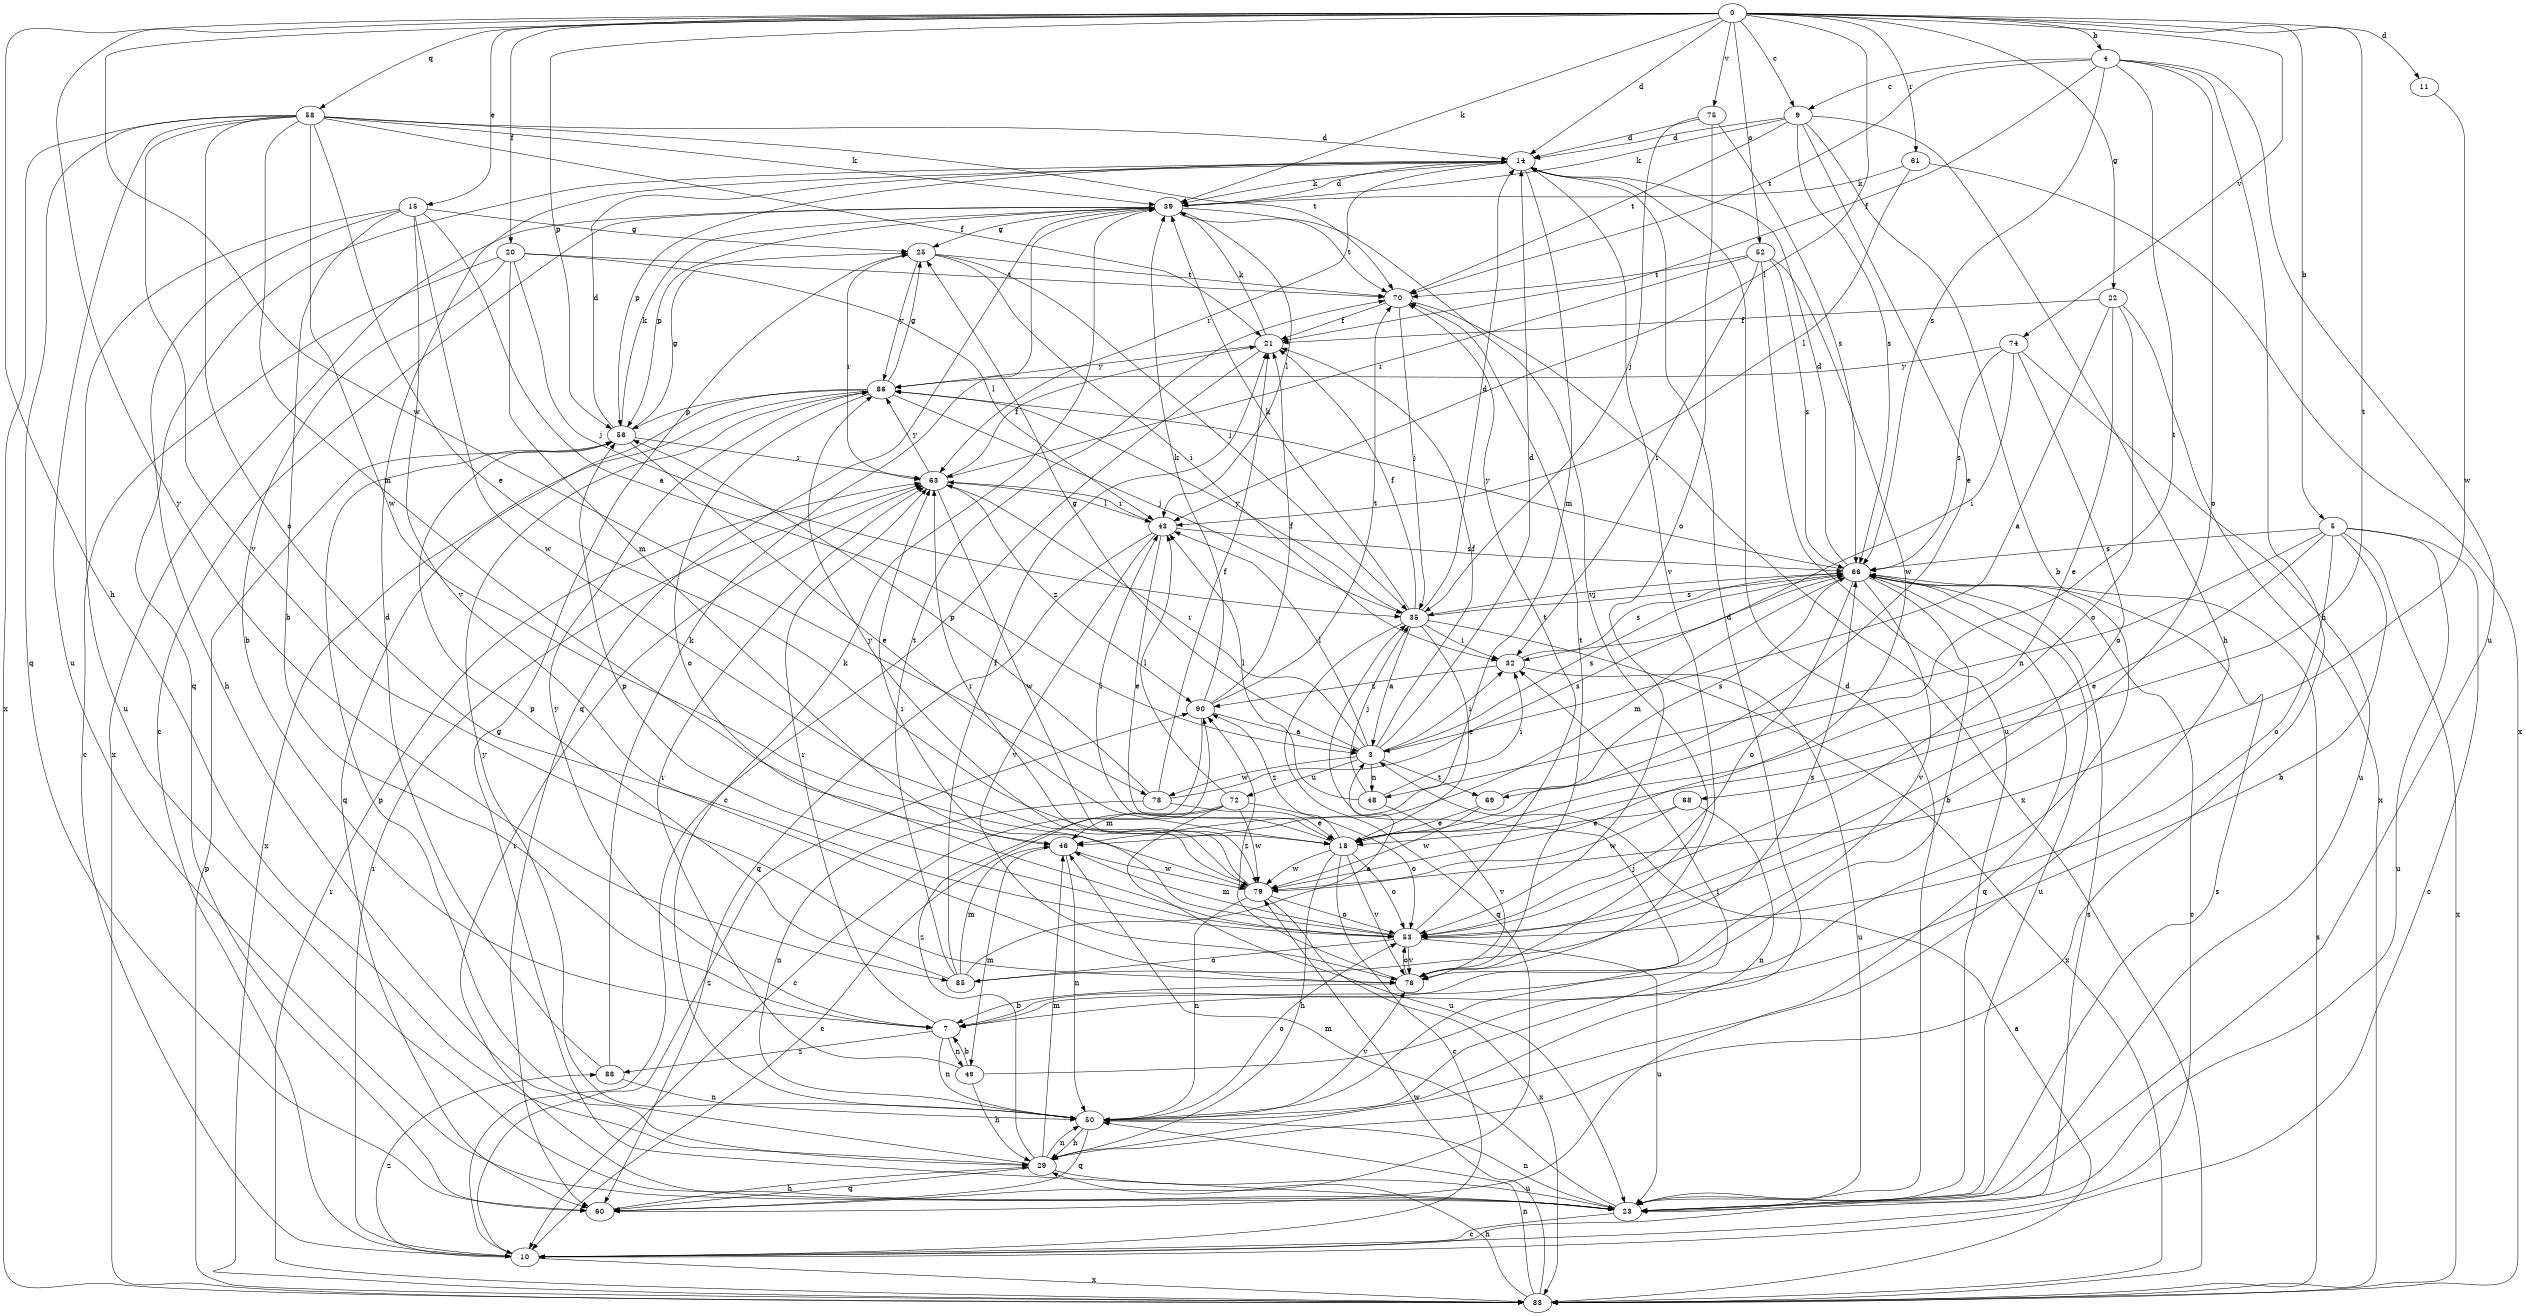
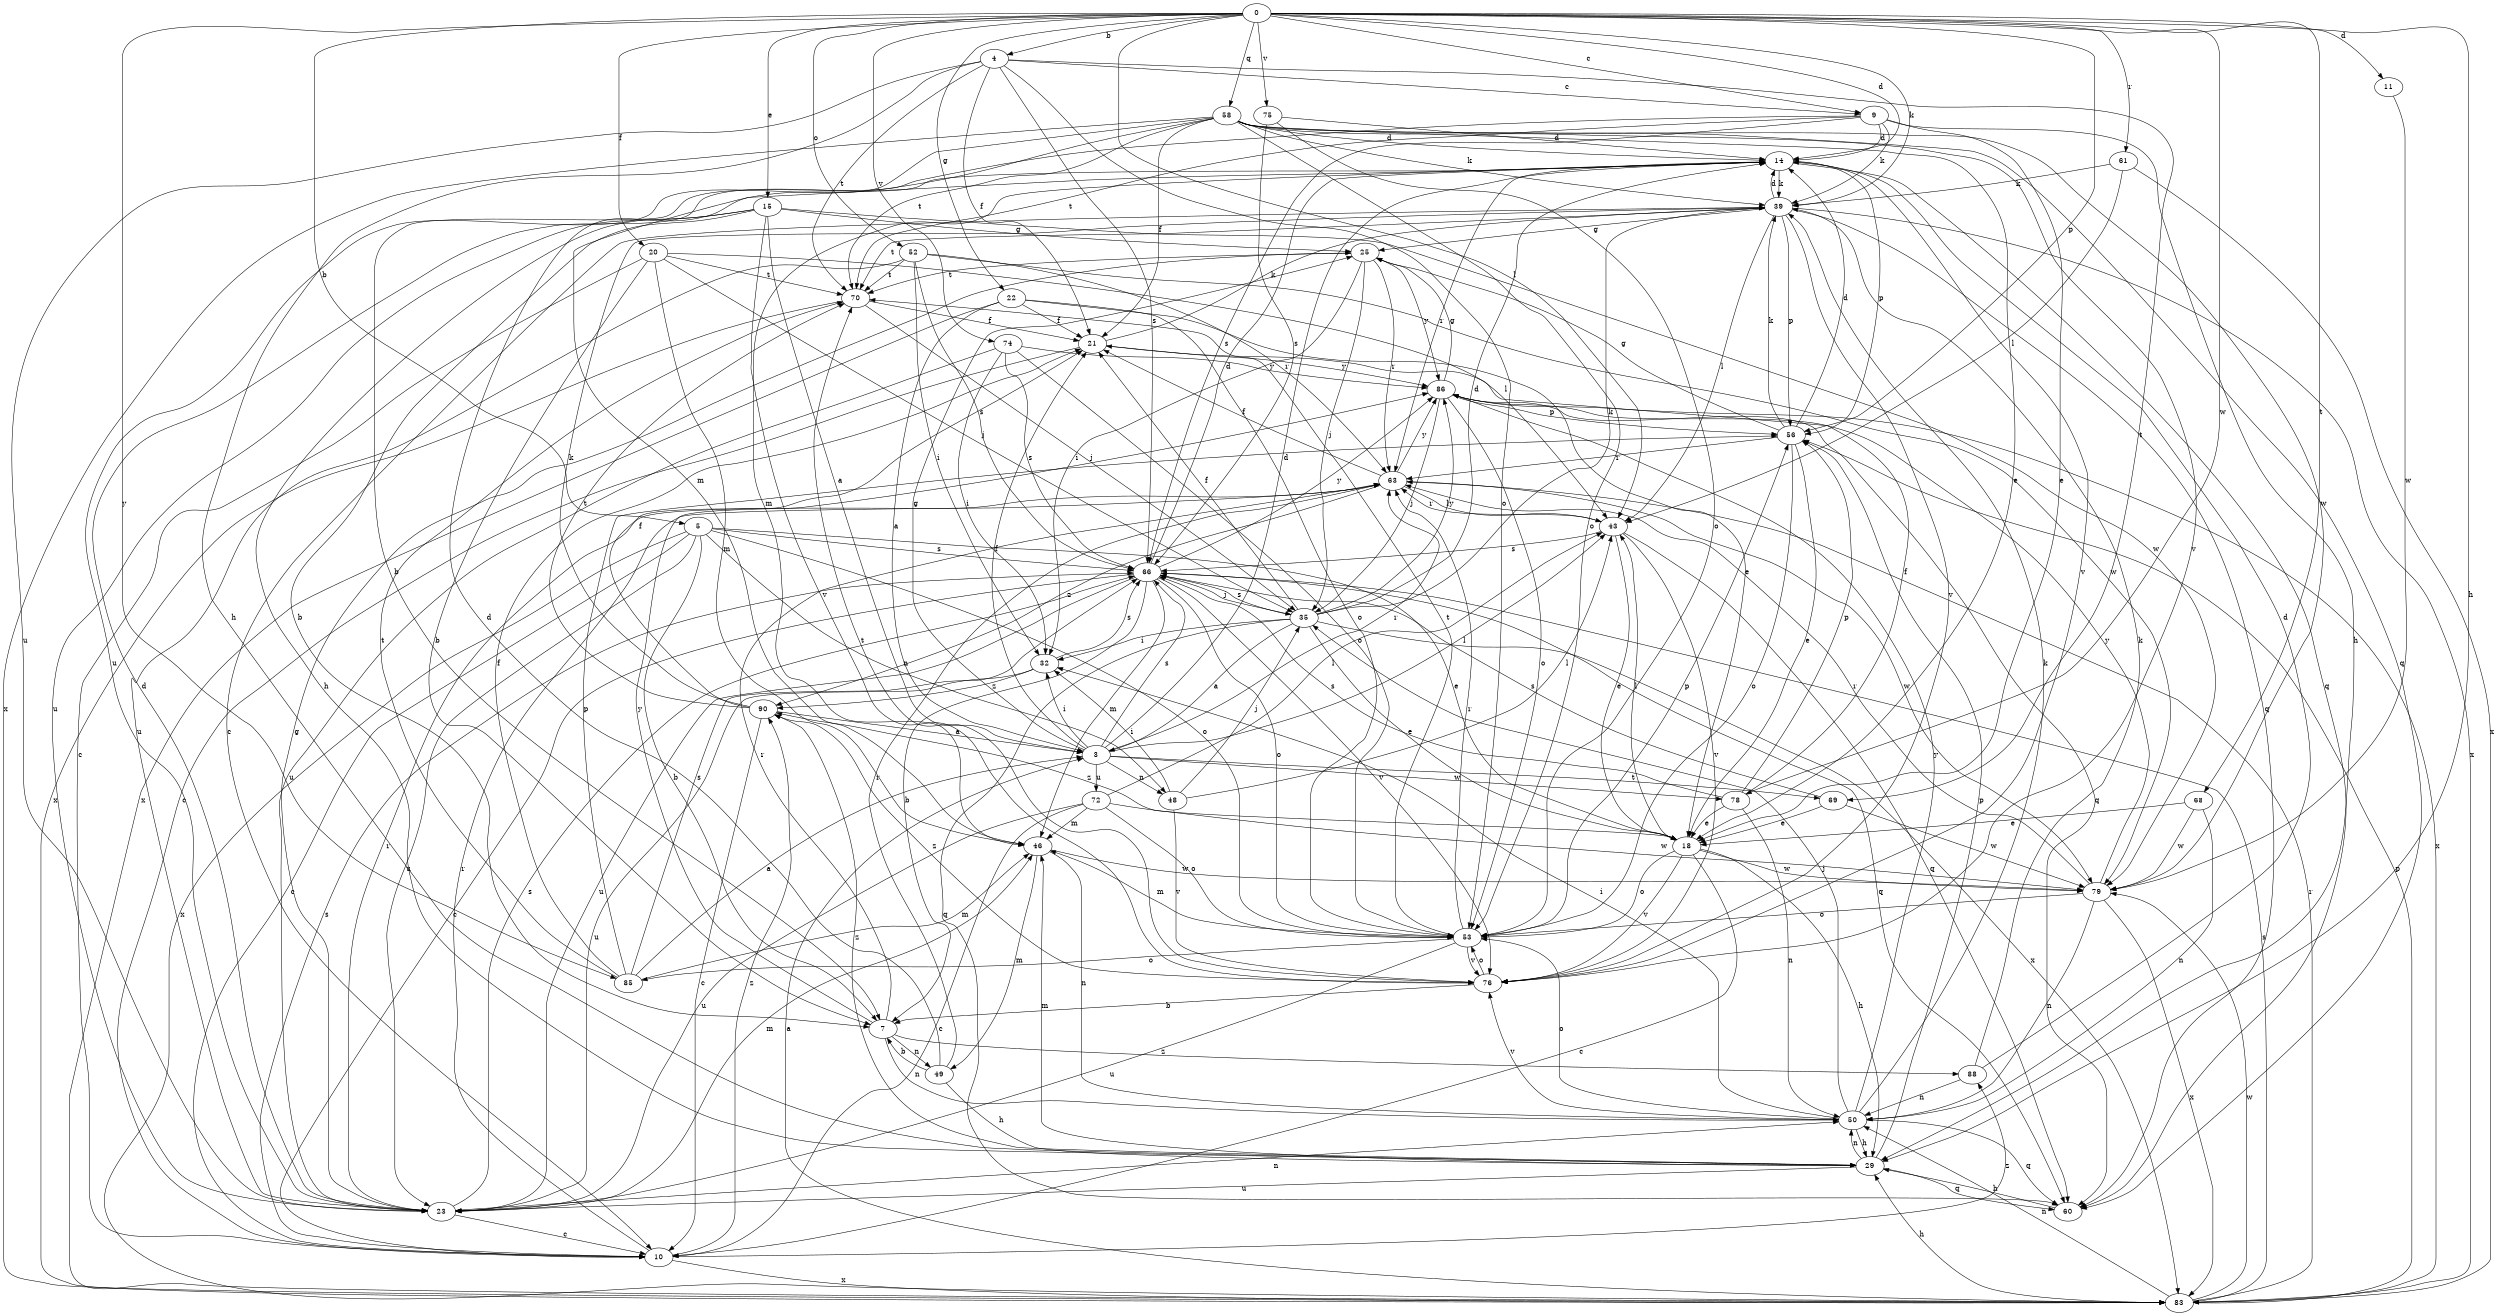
(1619, 384) -> none
none -> (1694, 751)
